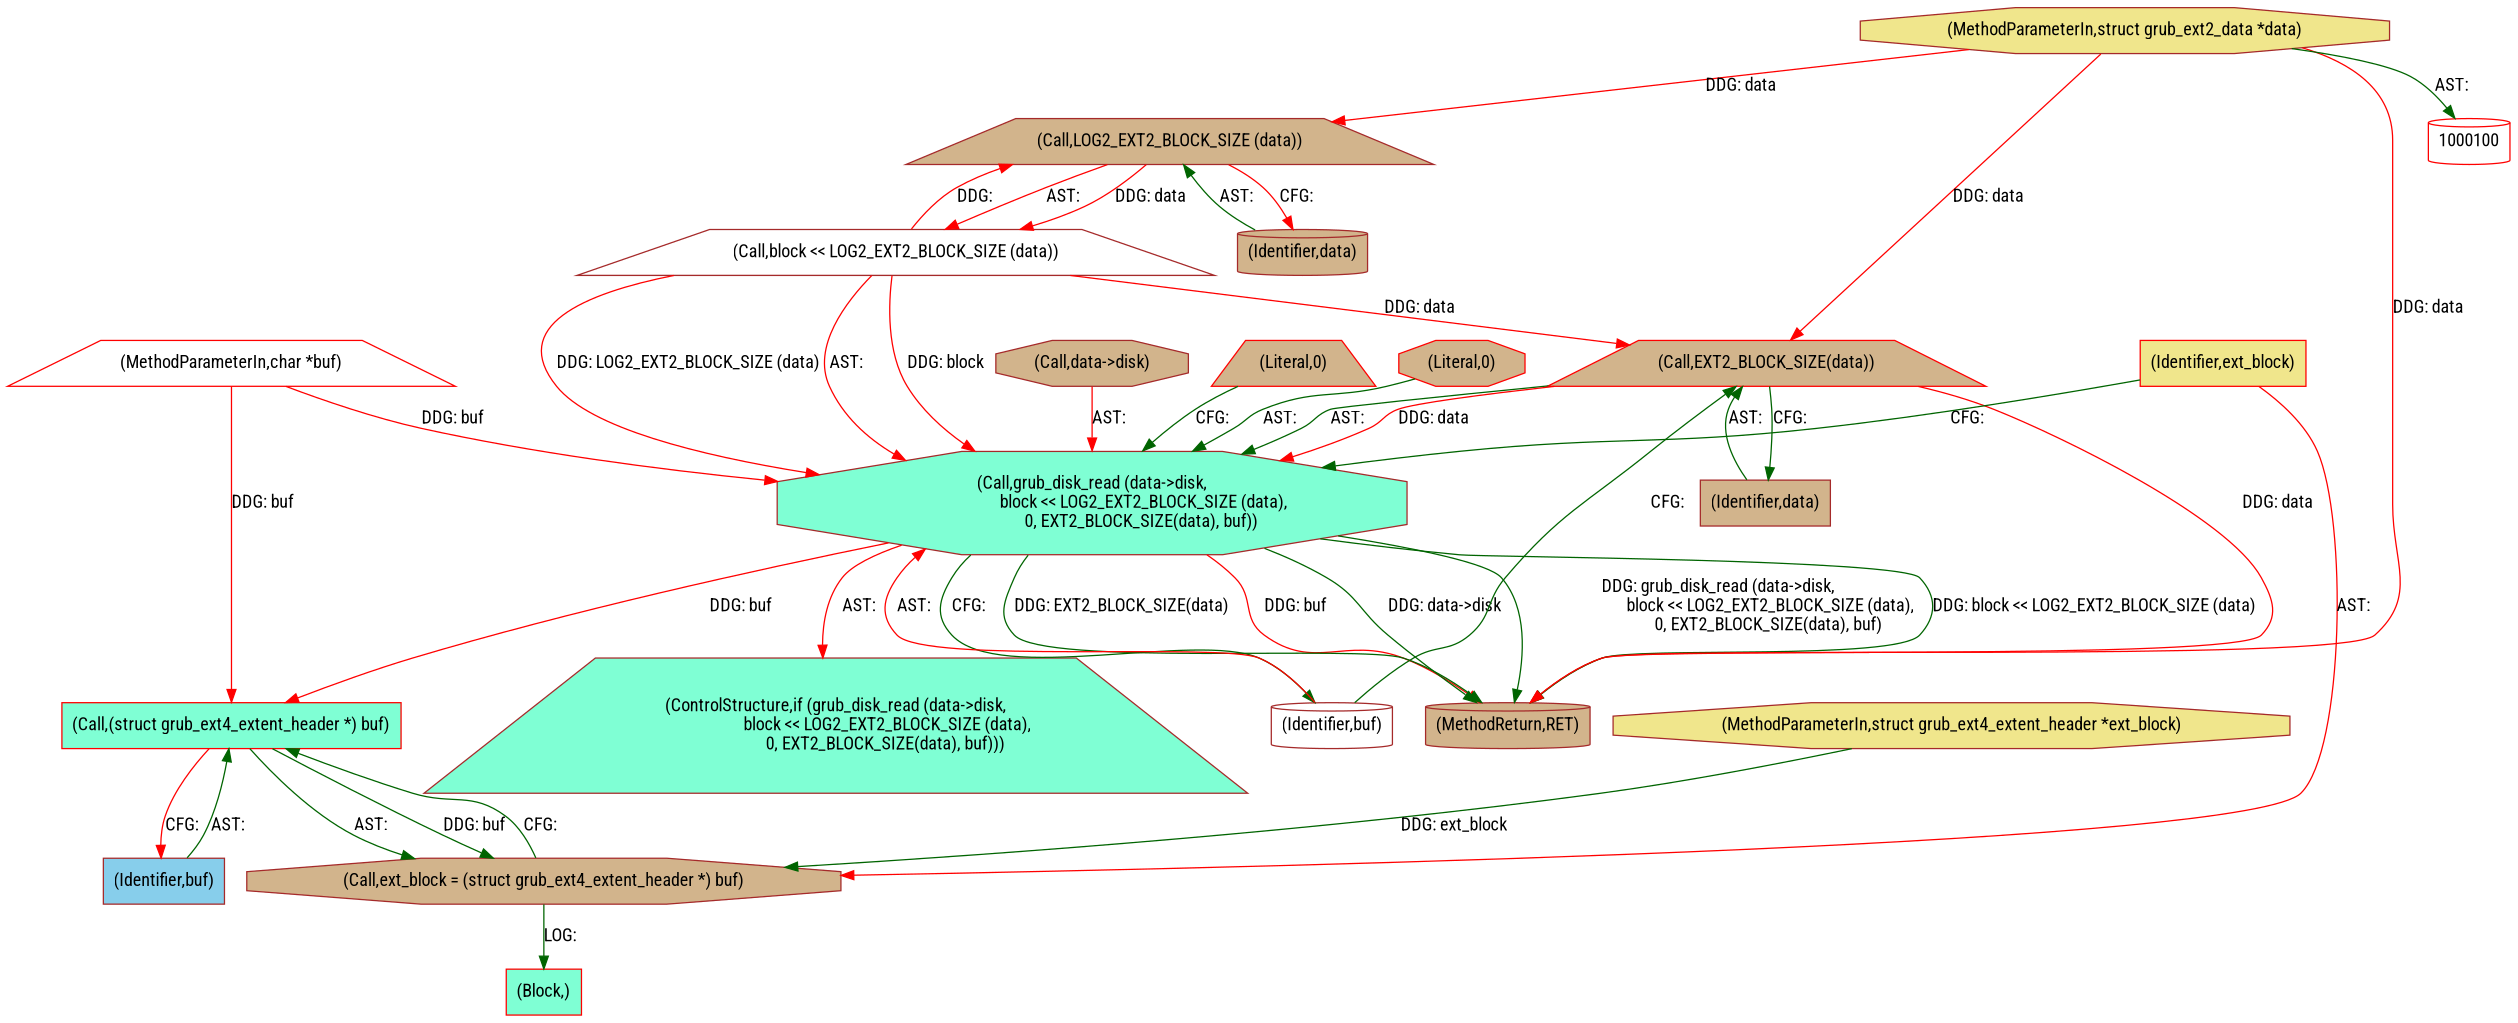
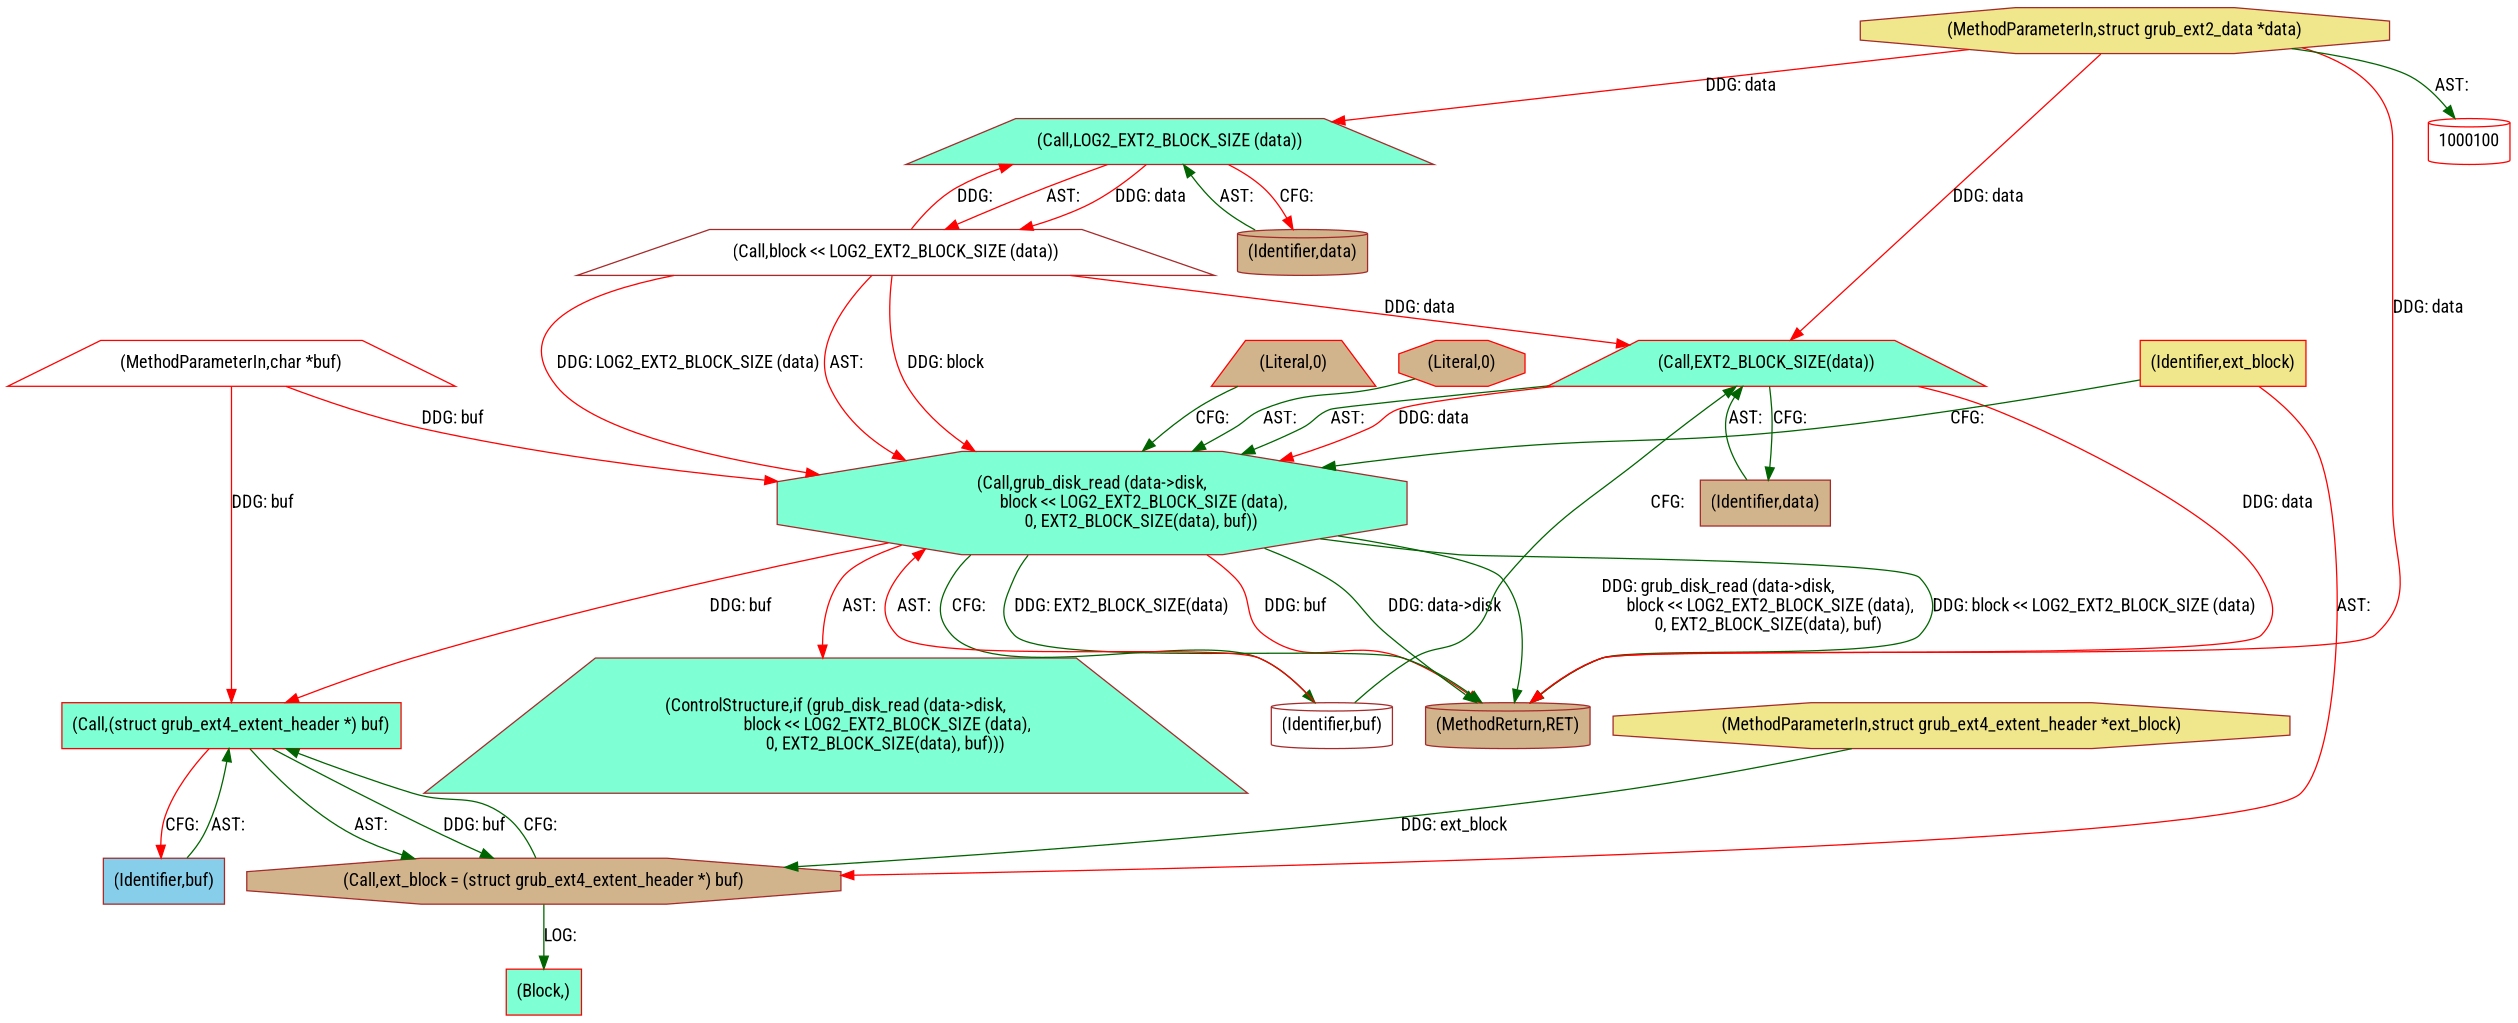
(1170, 142) -> (1170, 142)
(1092, 363) -> none
(1767, 363) -> (1767, 363)
